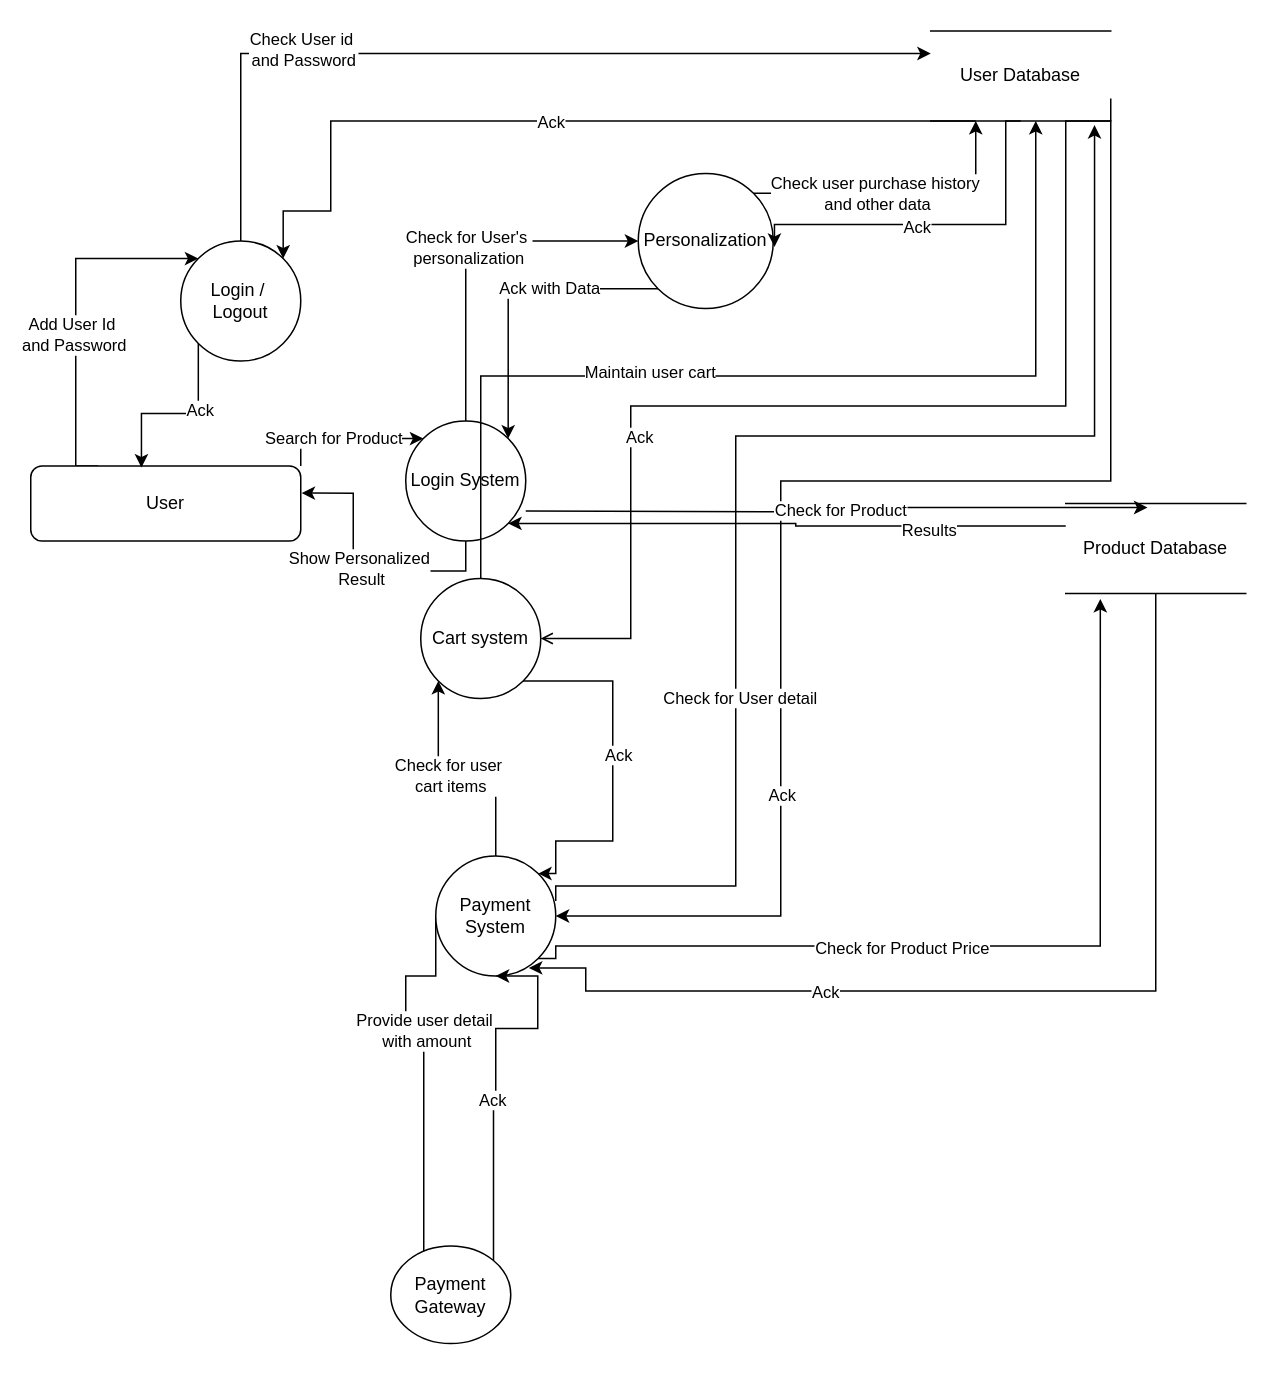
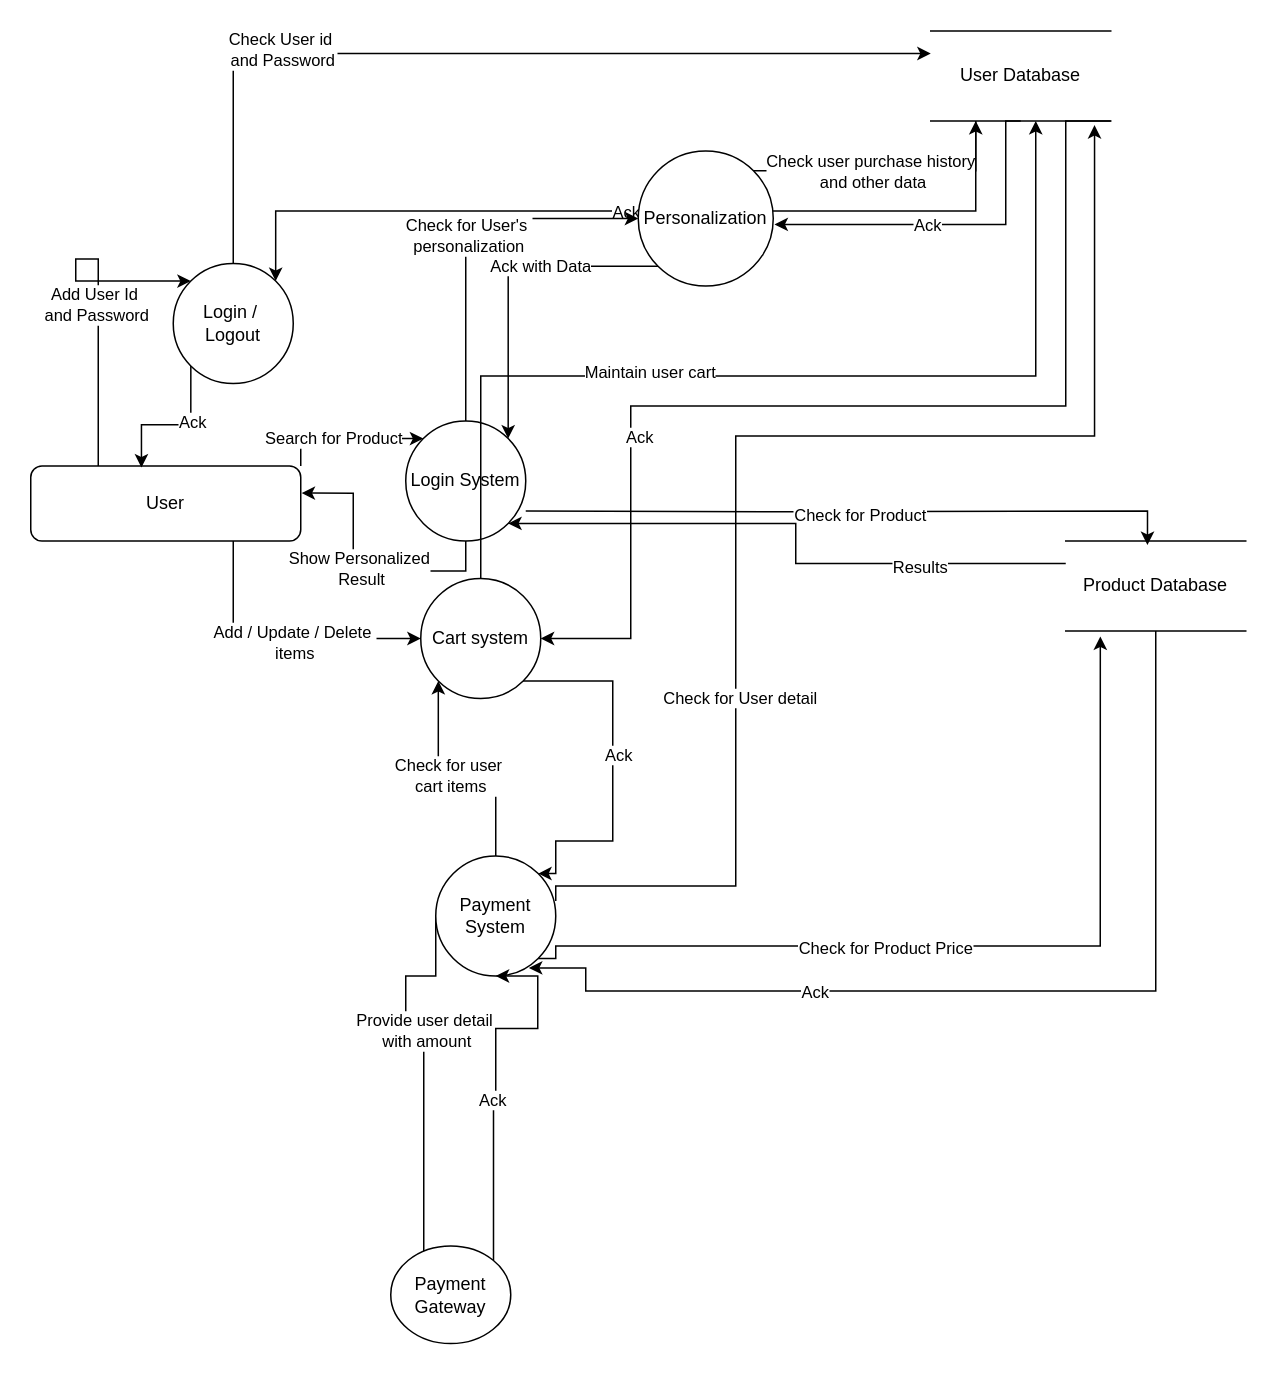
(706, 241) -> (706, 218)
(241, 301) -> (233, 323)
(1021, 481) -> none
(1156, 548) -> (1156, 586)
none -> (273, 638)
(549, 638) -> (552, 638)
